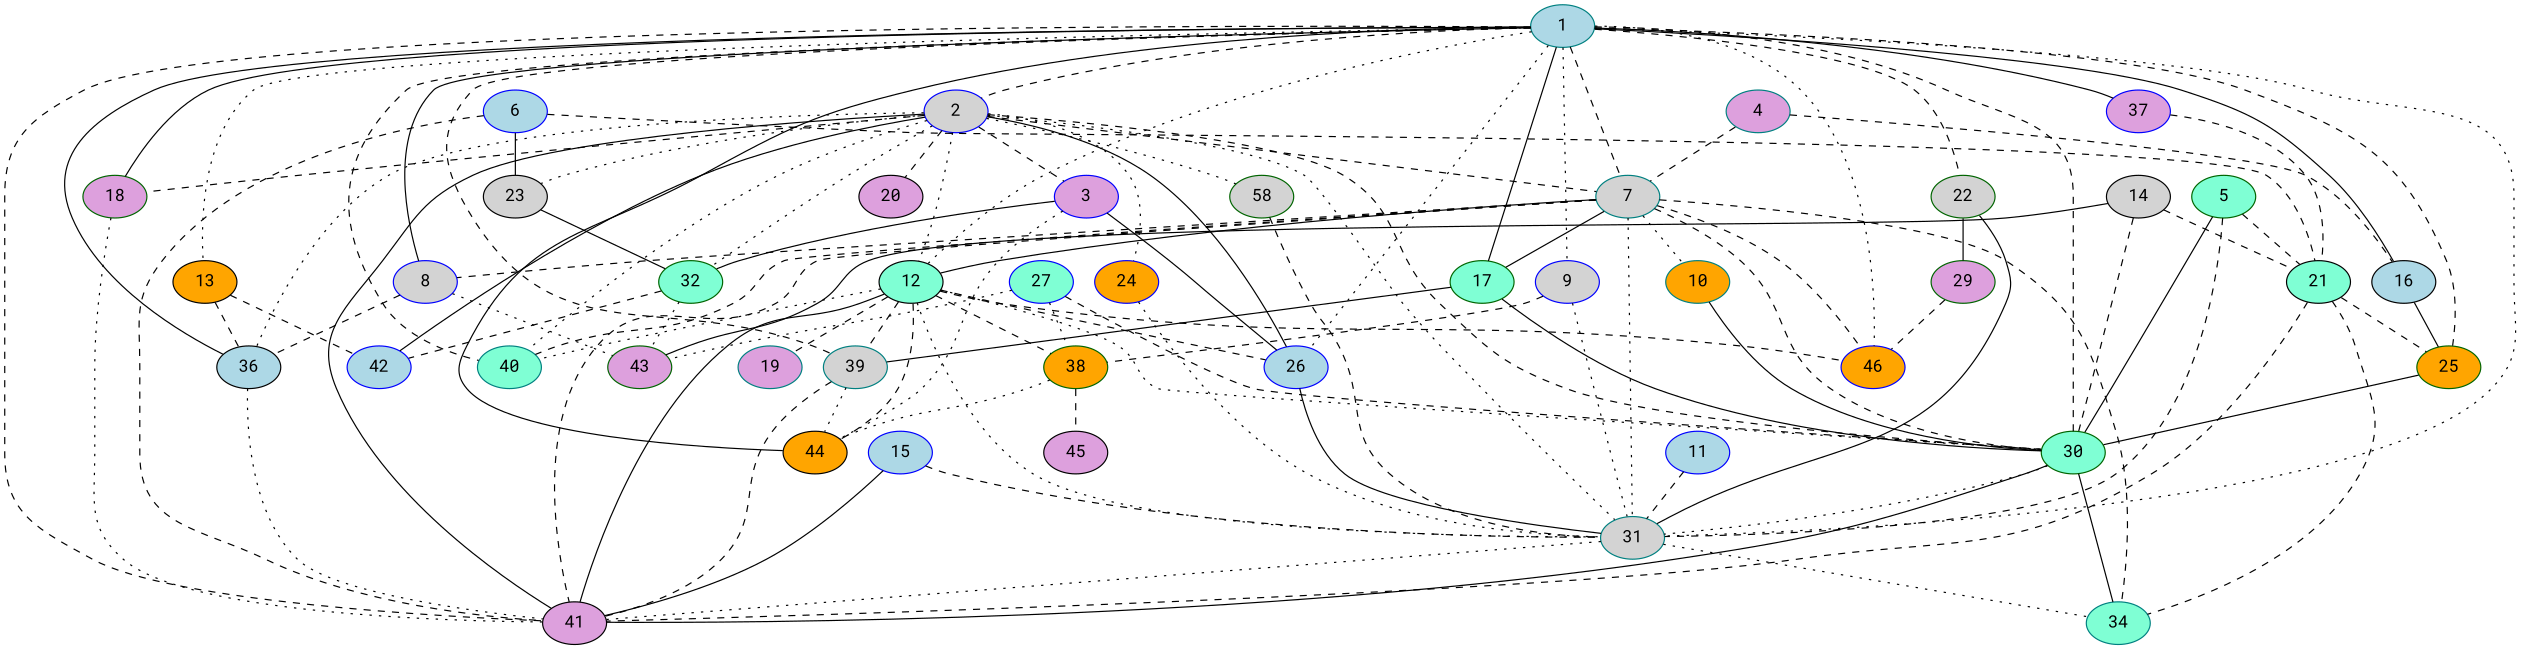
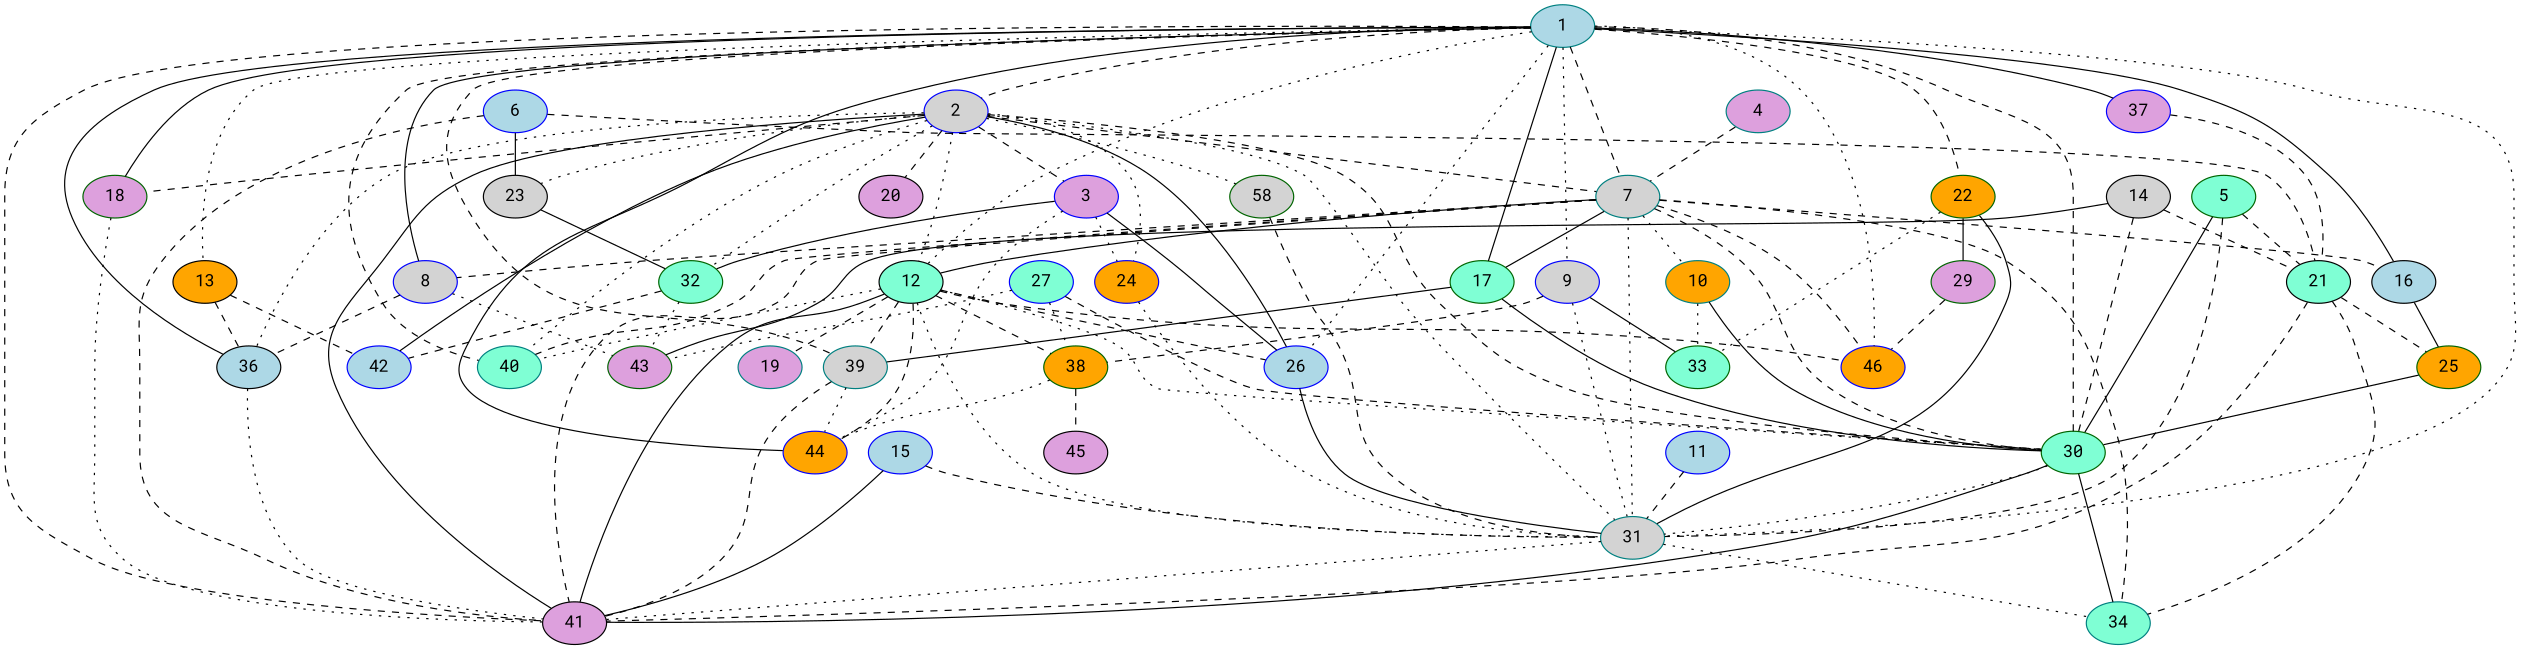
(2202, 78) -> none
(2110, 144) -> (2020, 229)
(1963, 197) -> (1963, 197)
none -> (1106, 239)
none -> (1698, 367)
(815, 453) -> (815, 453)
